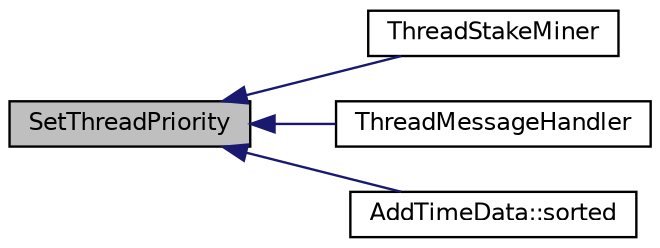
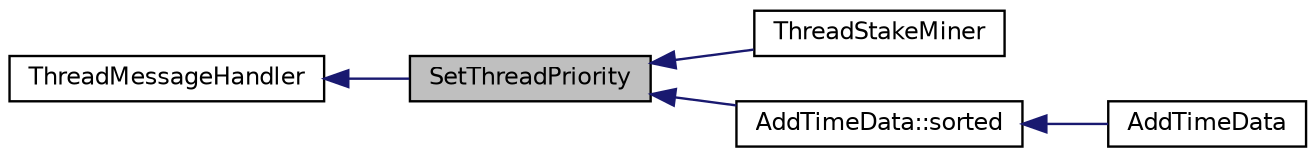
(305, 124) -> (379, 79)
none -> (1207, 124)
